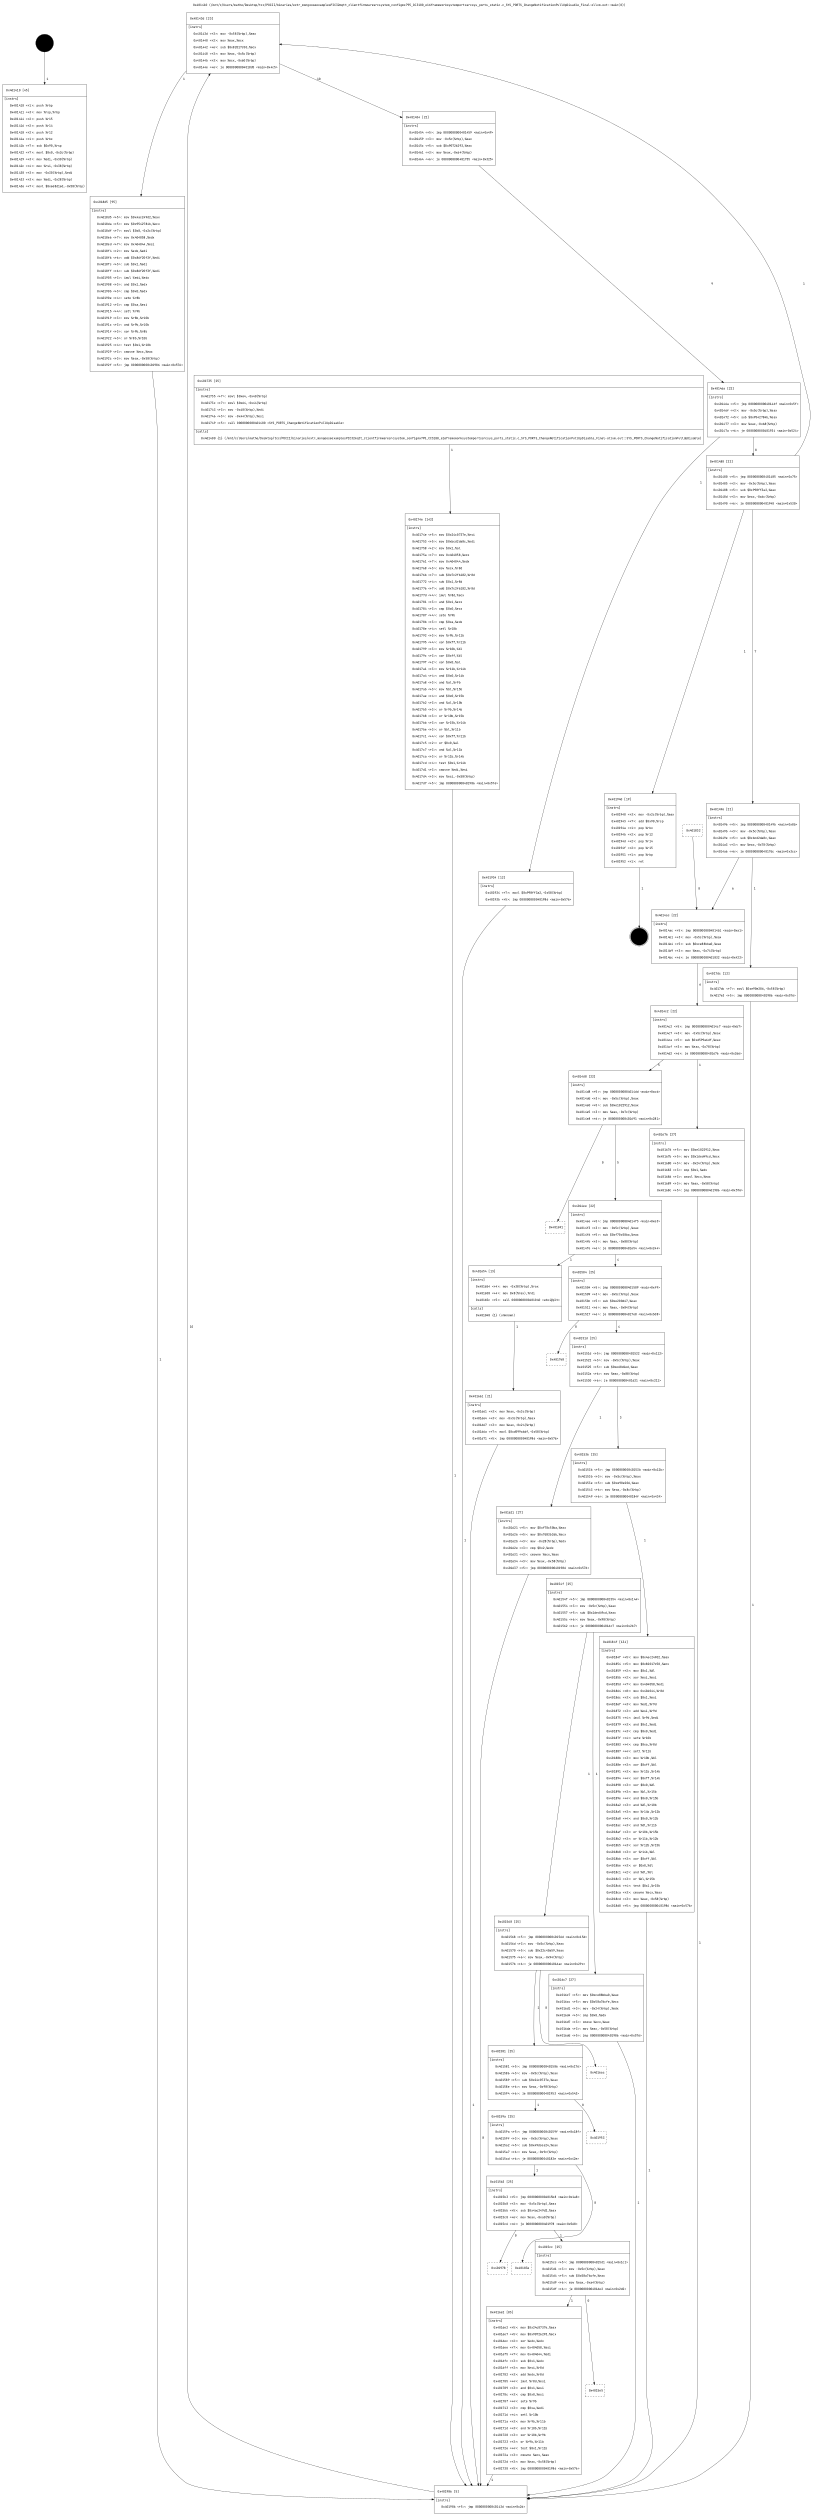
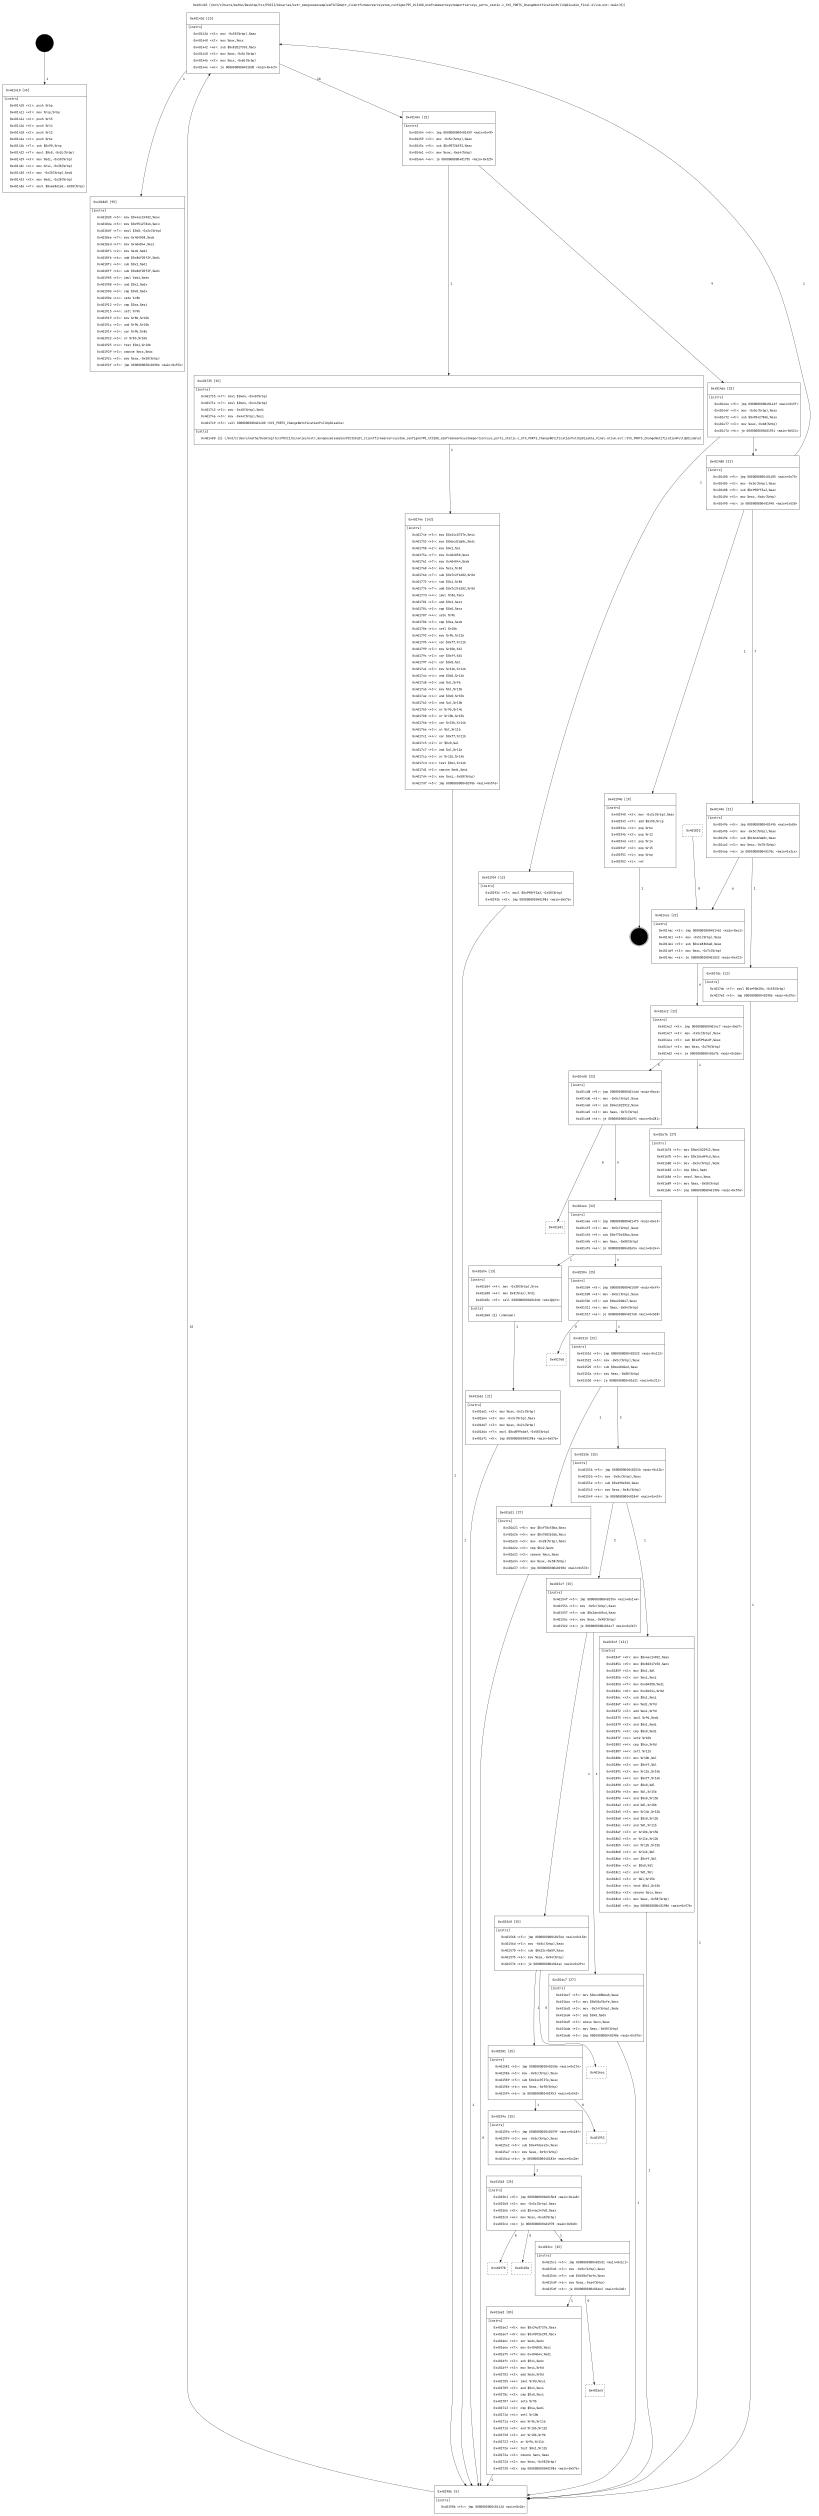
none -> (449, 269)
none -> (606, 1540)
(158, 1555) -> none
(582, 2232) -> (526, 2245)
